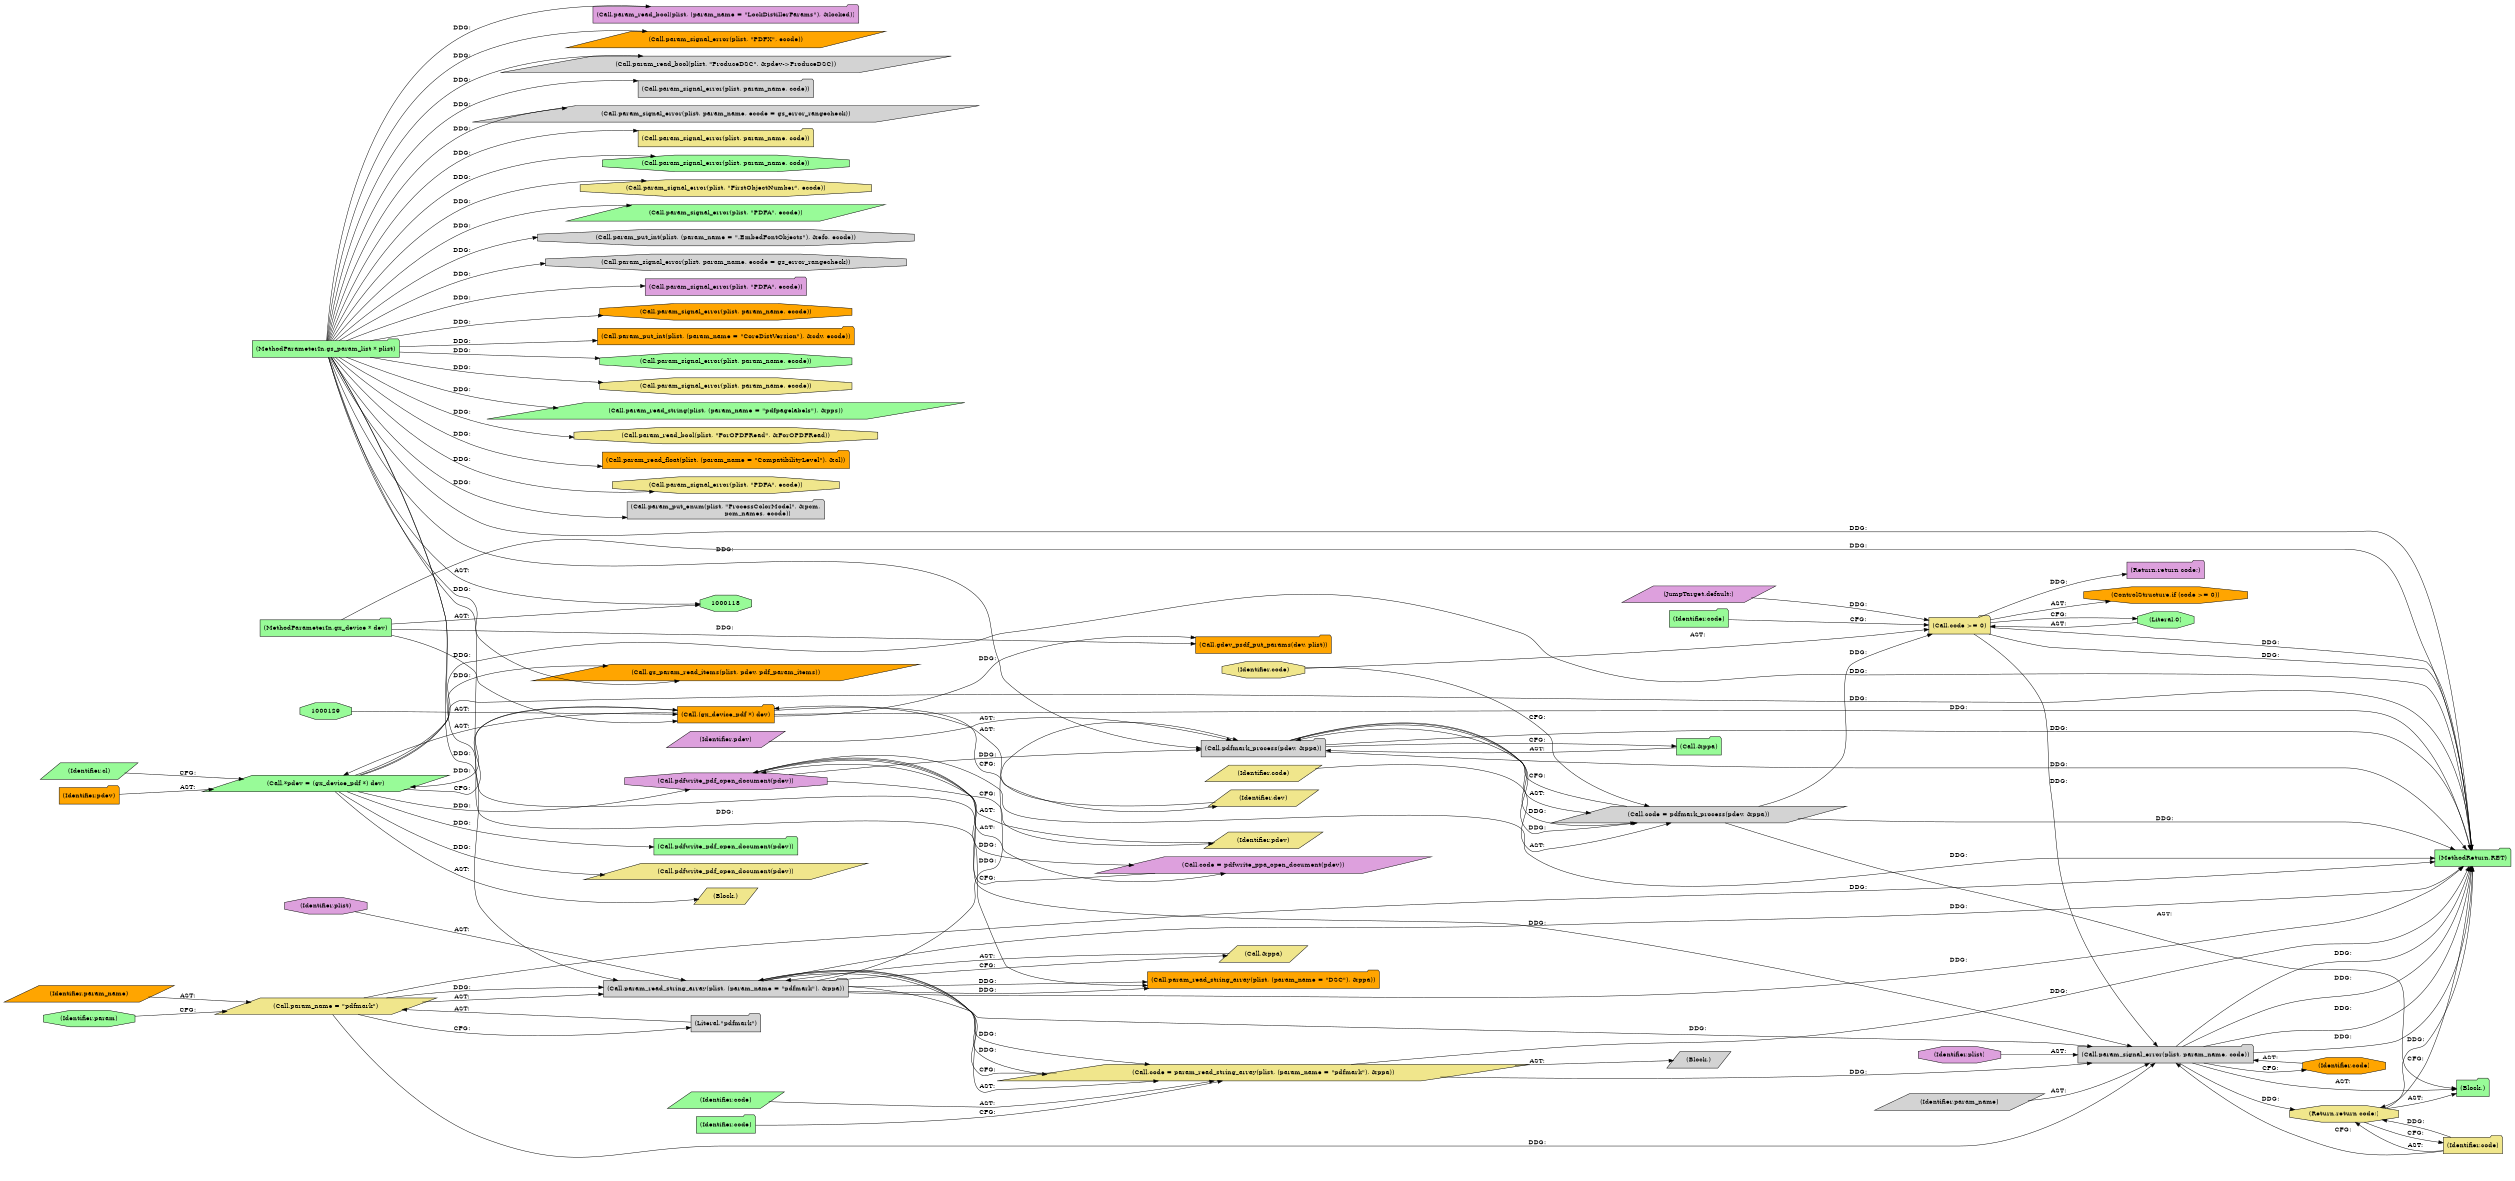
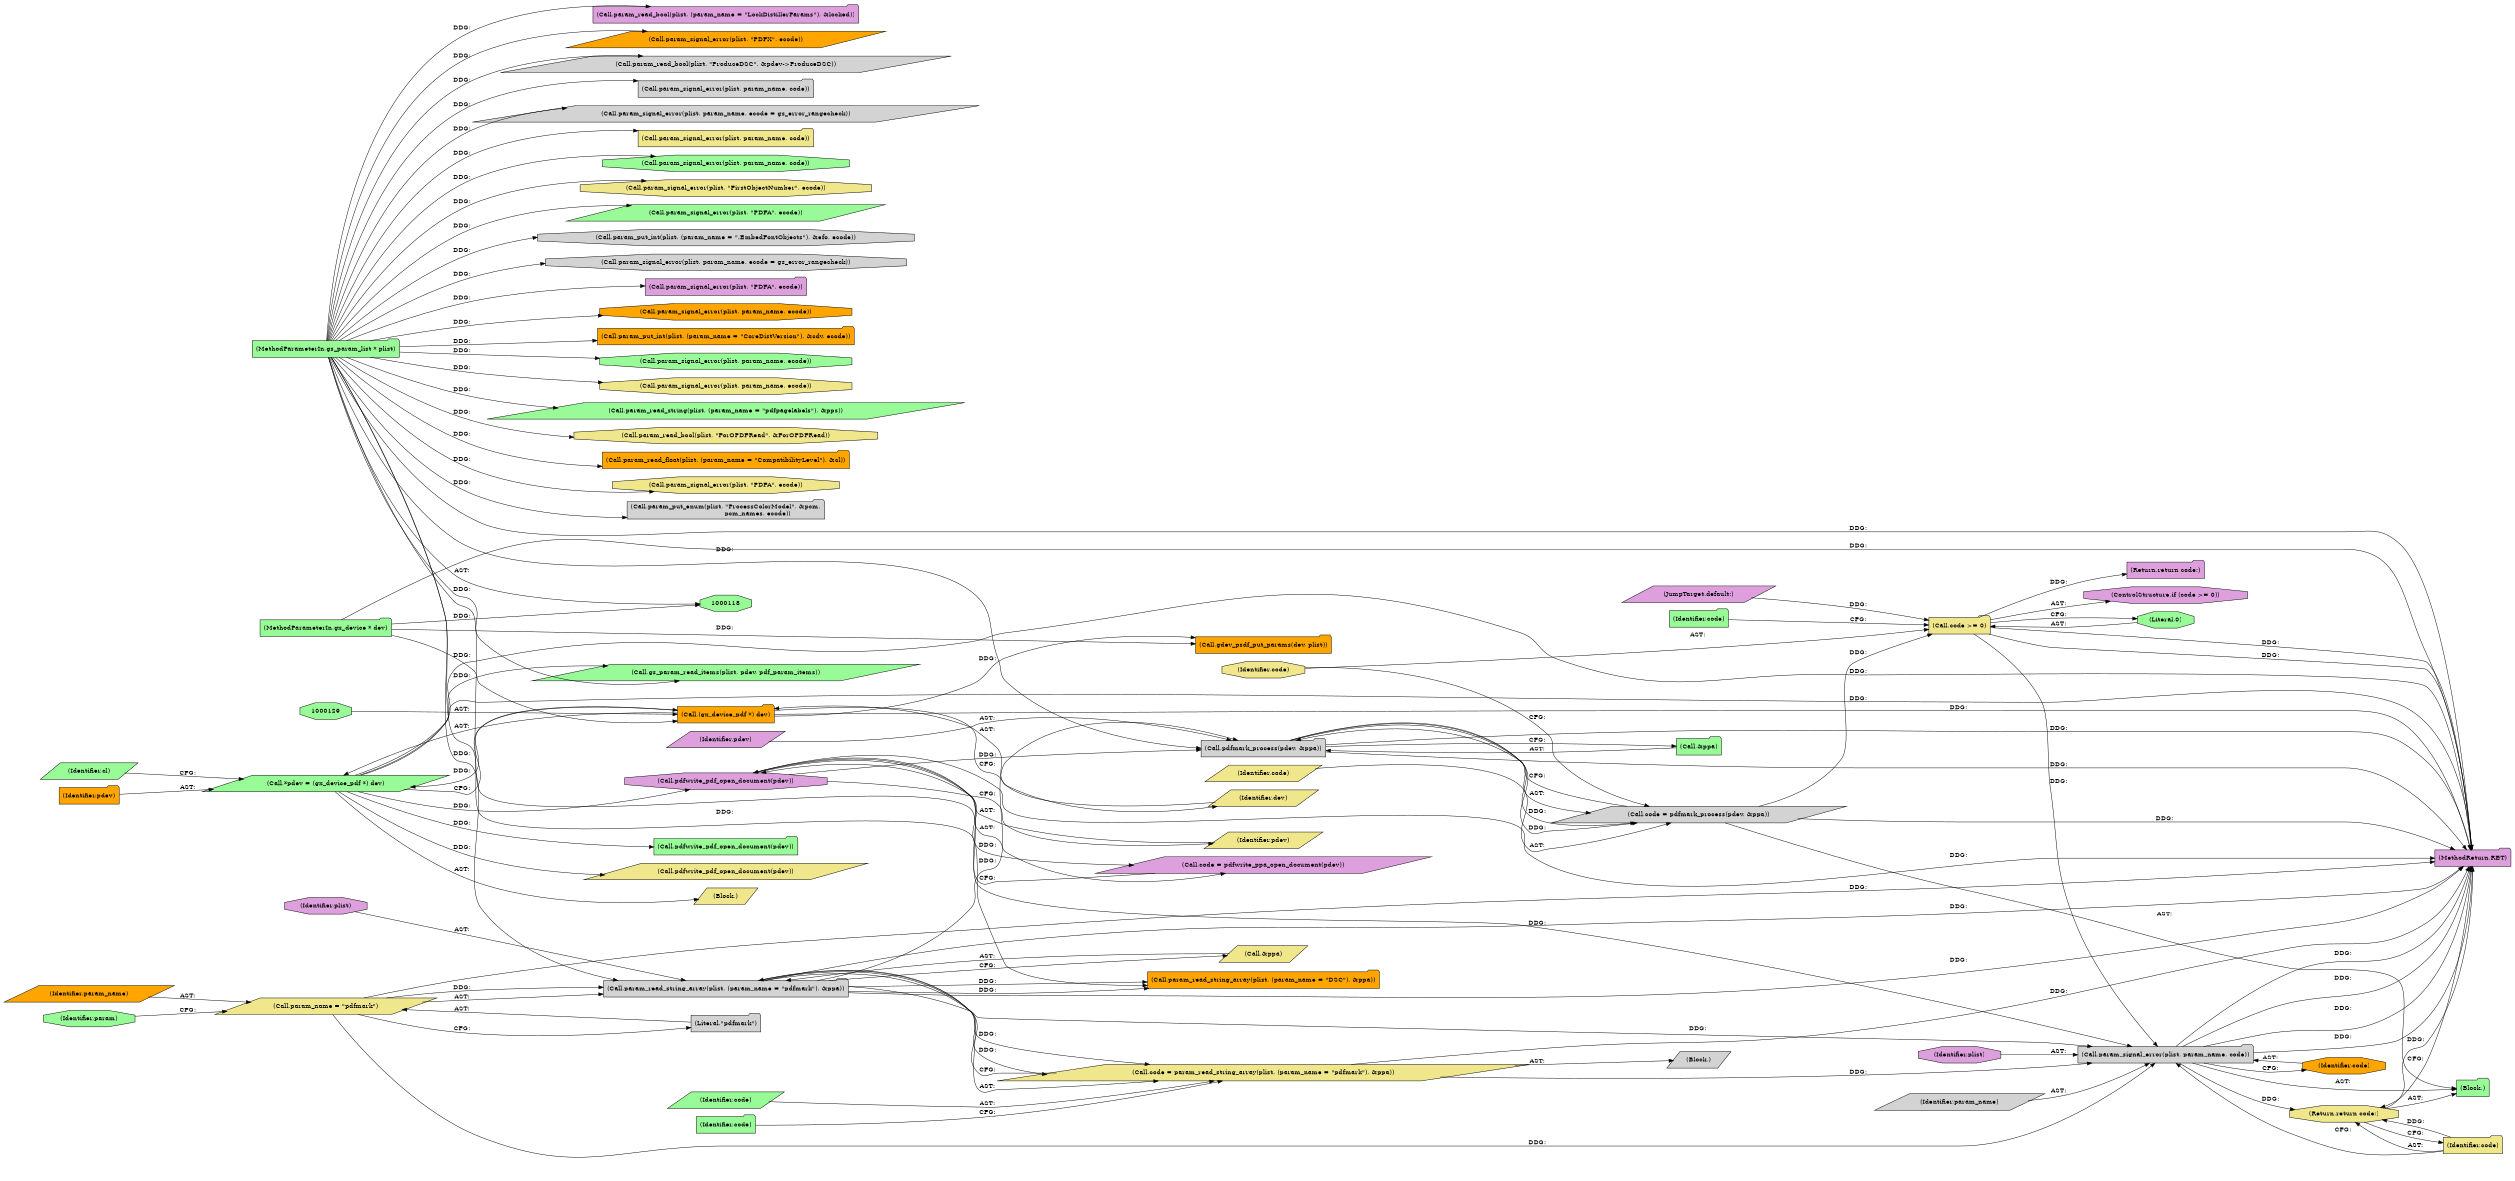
(2166, 595) -> (2166, 595)
(463, 616) -> (463, 616)
(726, 673) -> (726, 673)
(2473, 858) -> (2473, 858)
